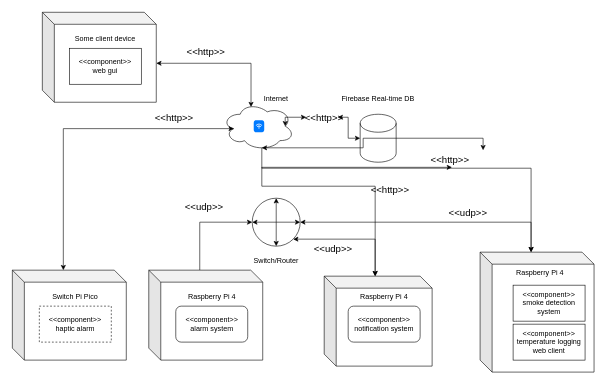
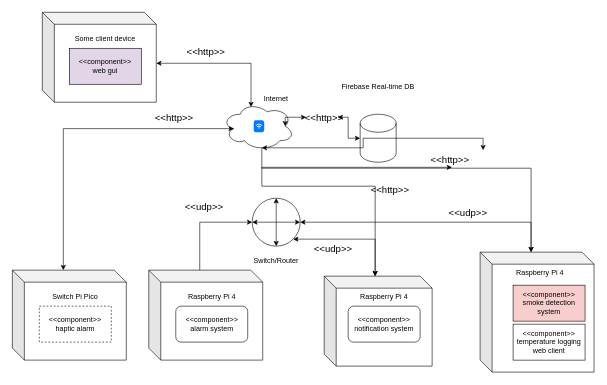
(105, 66) -> (105, 66)
(378, 99) -> (378, 87)
(549, 303) -> (549, 303)
